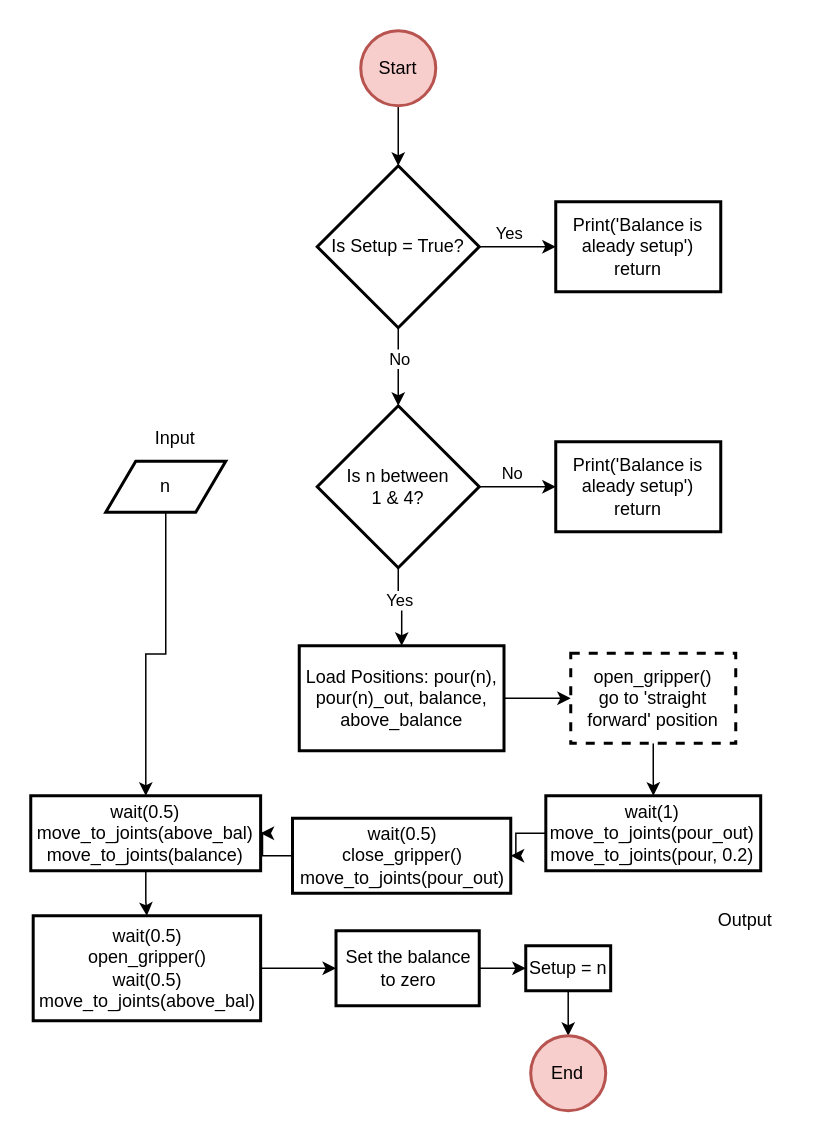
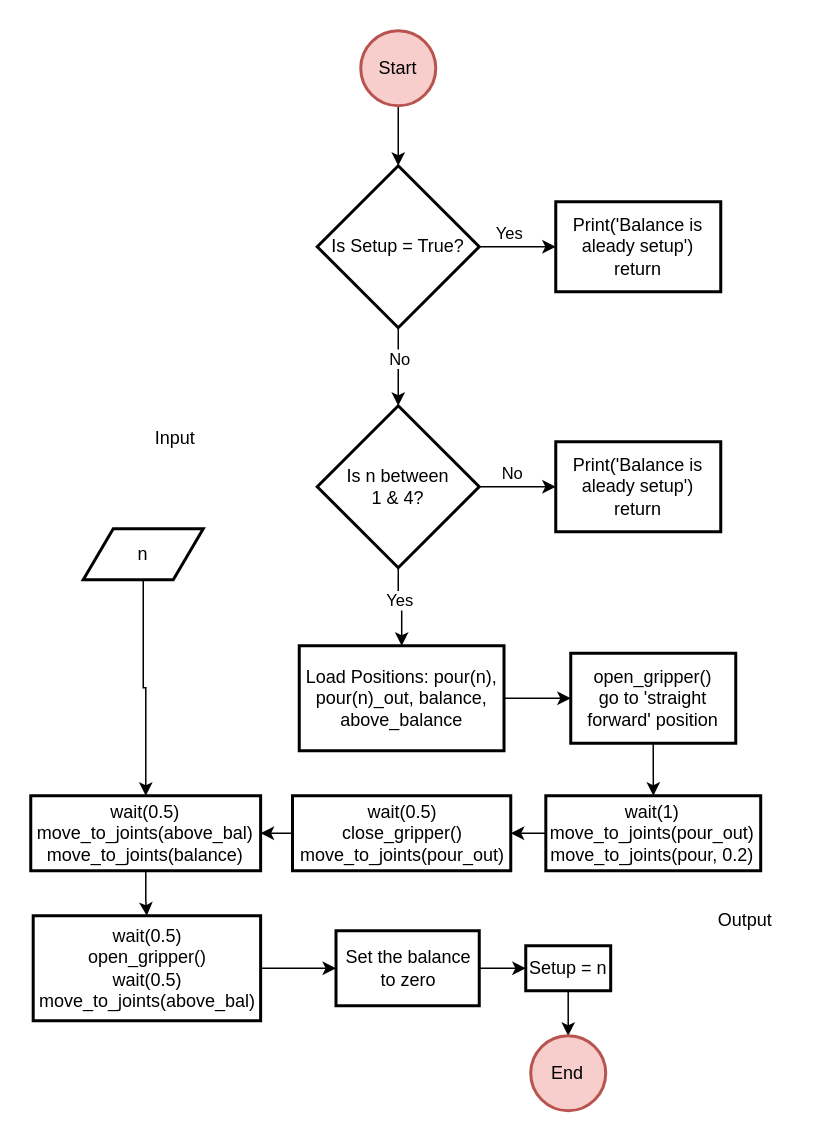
(166, 487) -> (143, 554)
(653, 698) -> (653, 698)
(402, 856) -> (402, 833)
